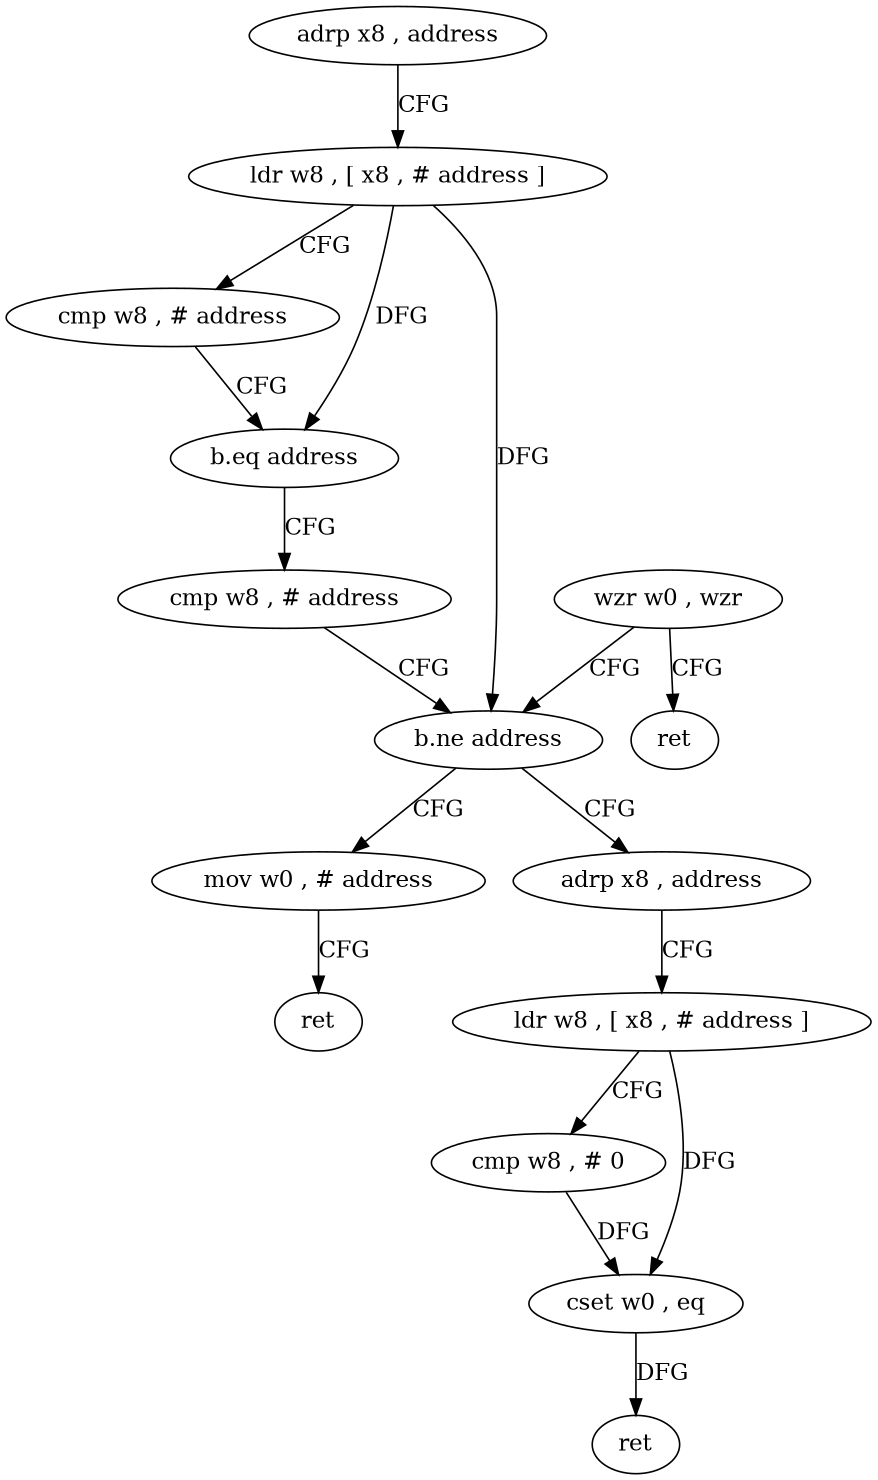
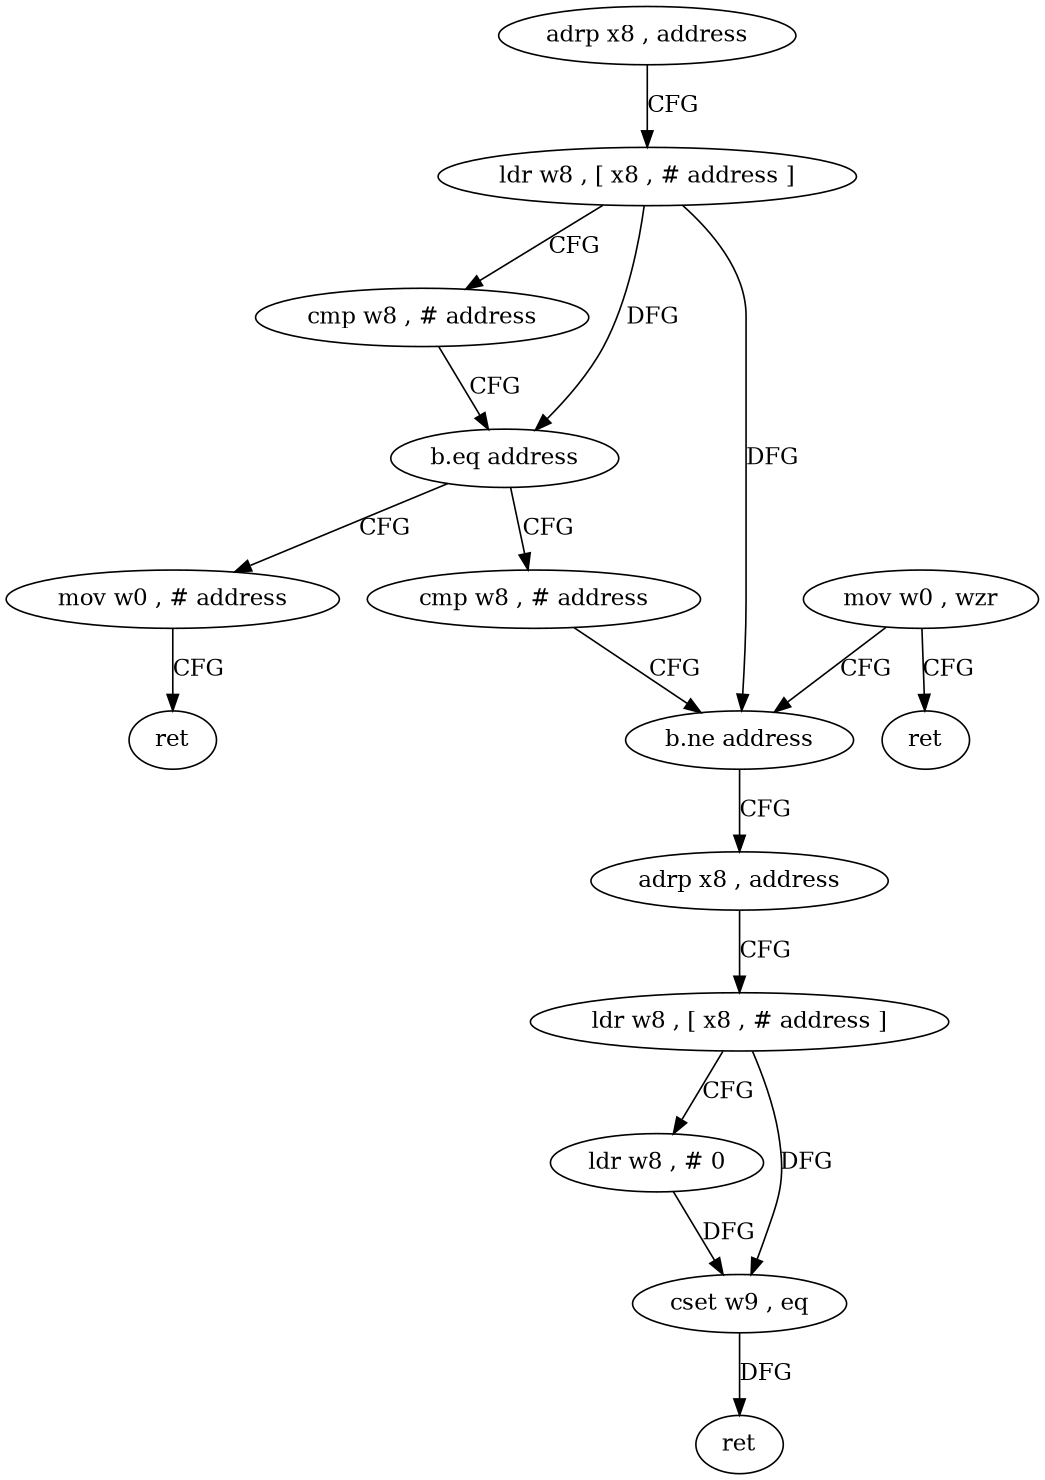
(668, 599) -> (921, 599)
(410, 805) -> (349, 524)
(548, 1163) -> (657, 1163)
(636, 1304) -> (740, 1304)
